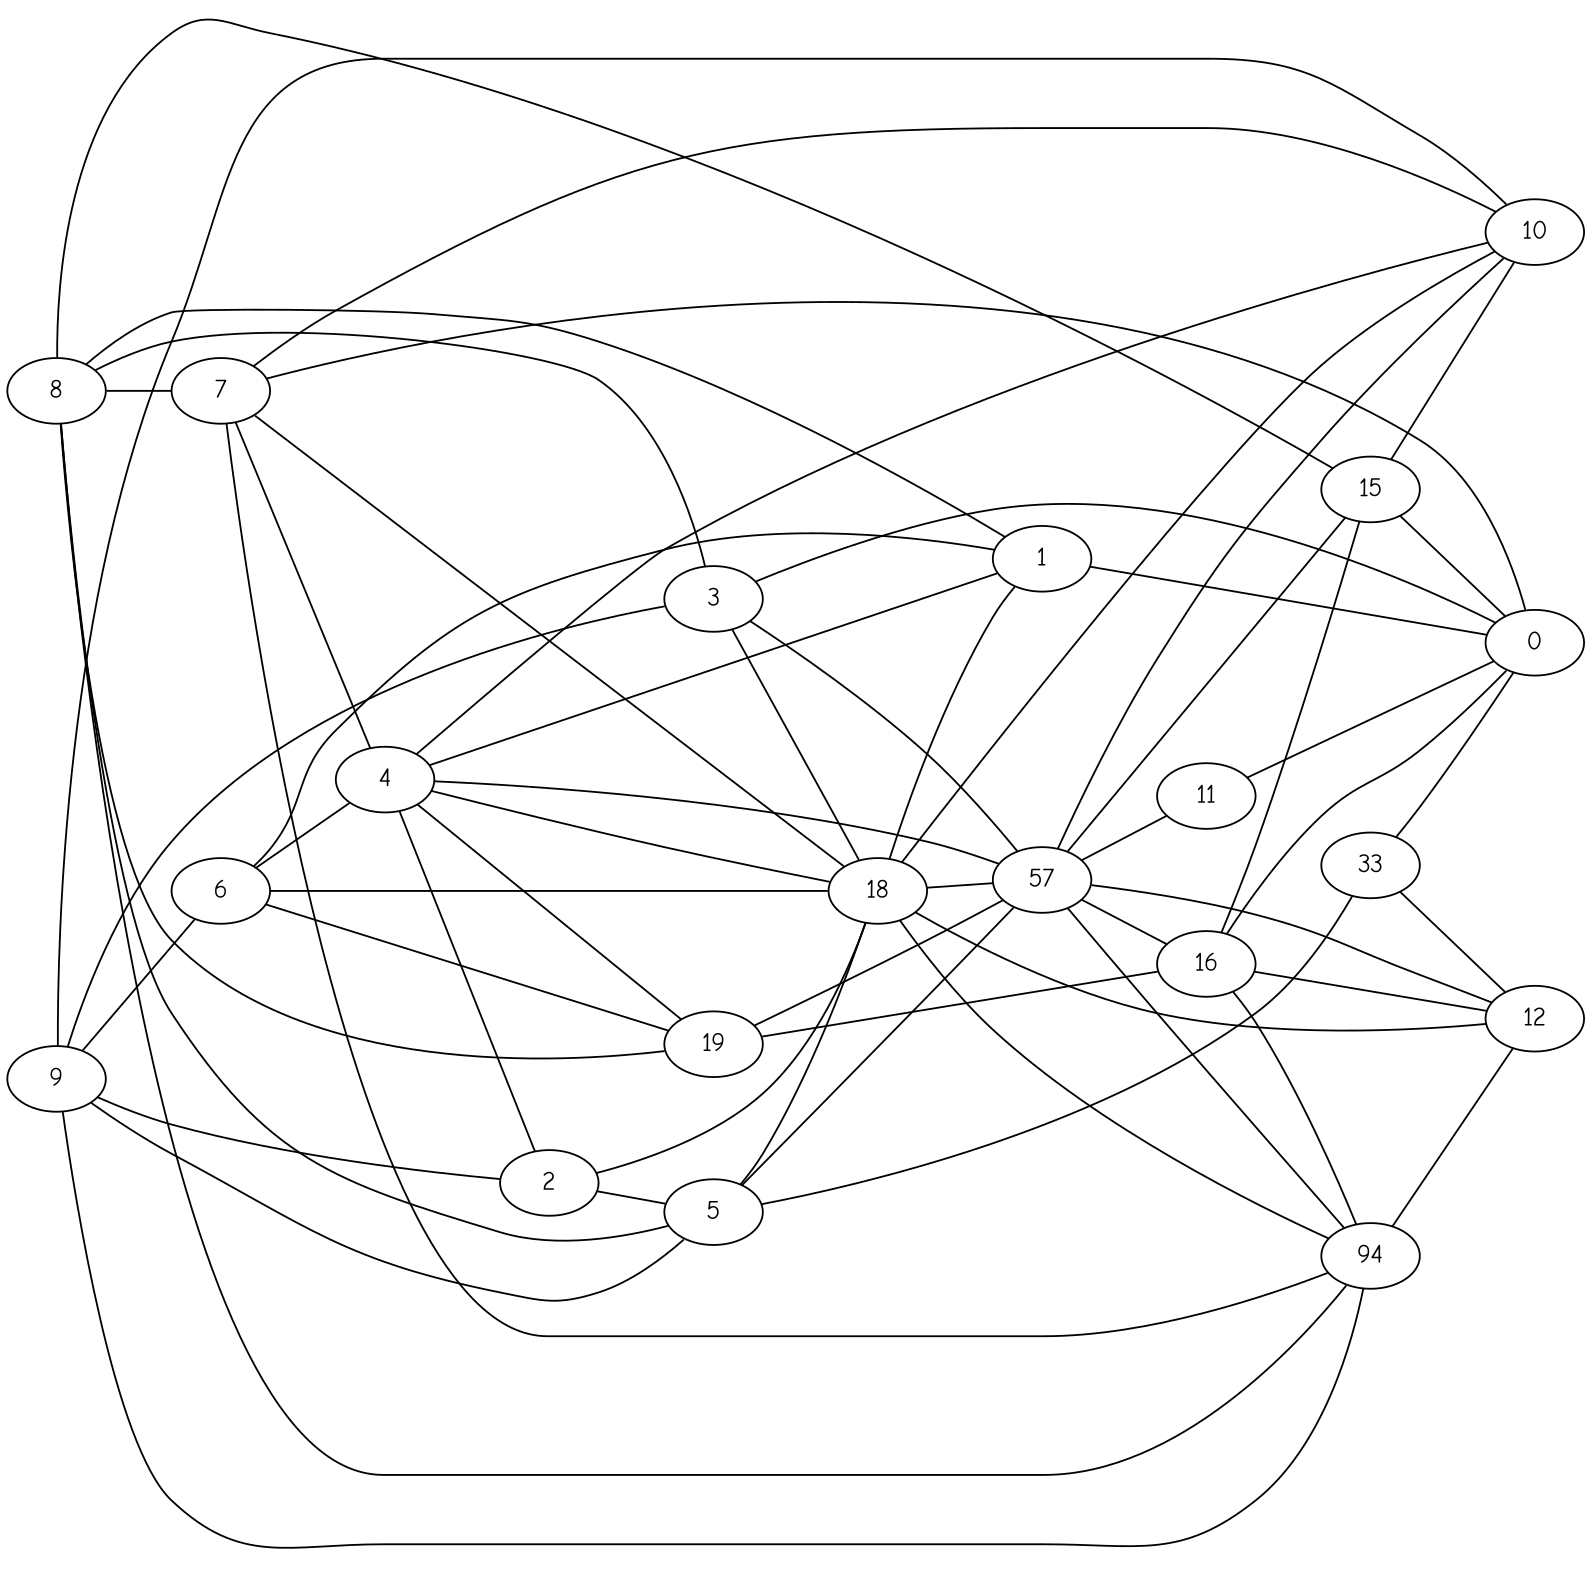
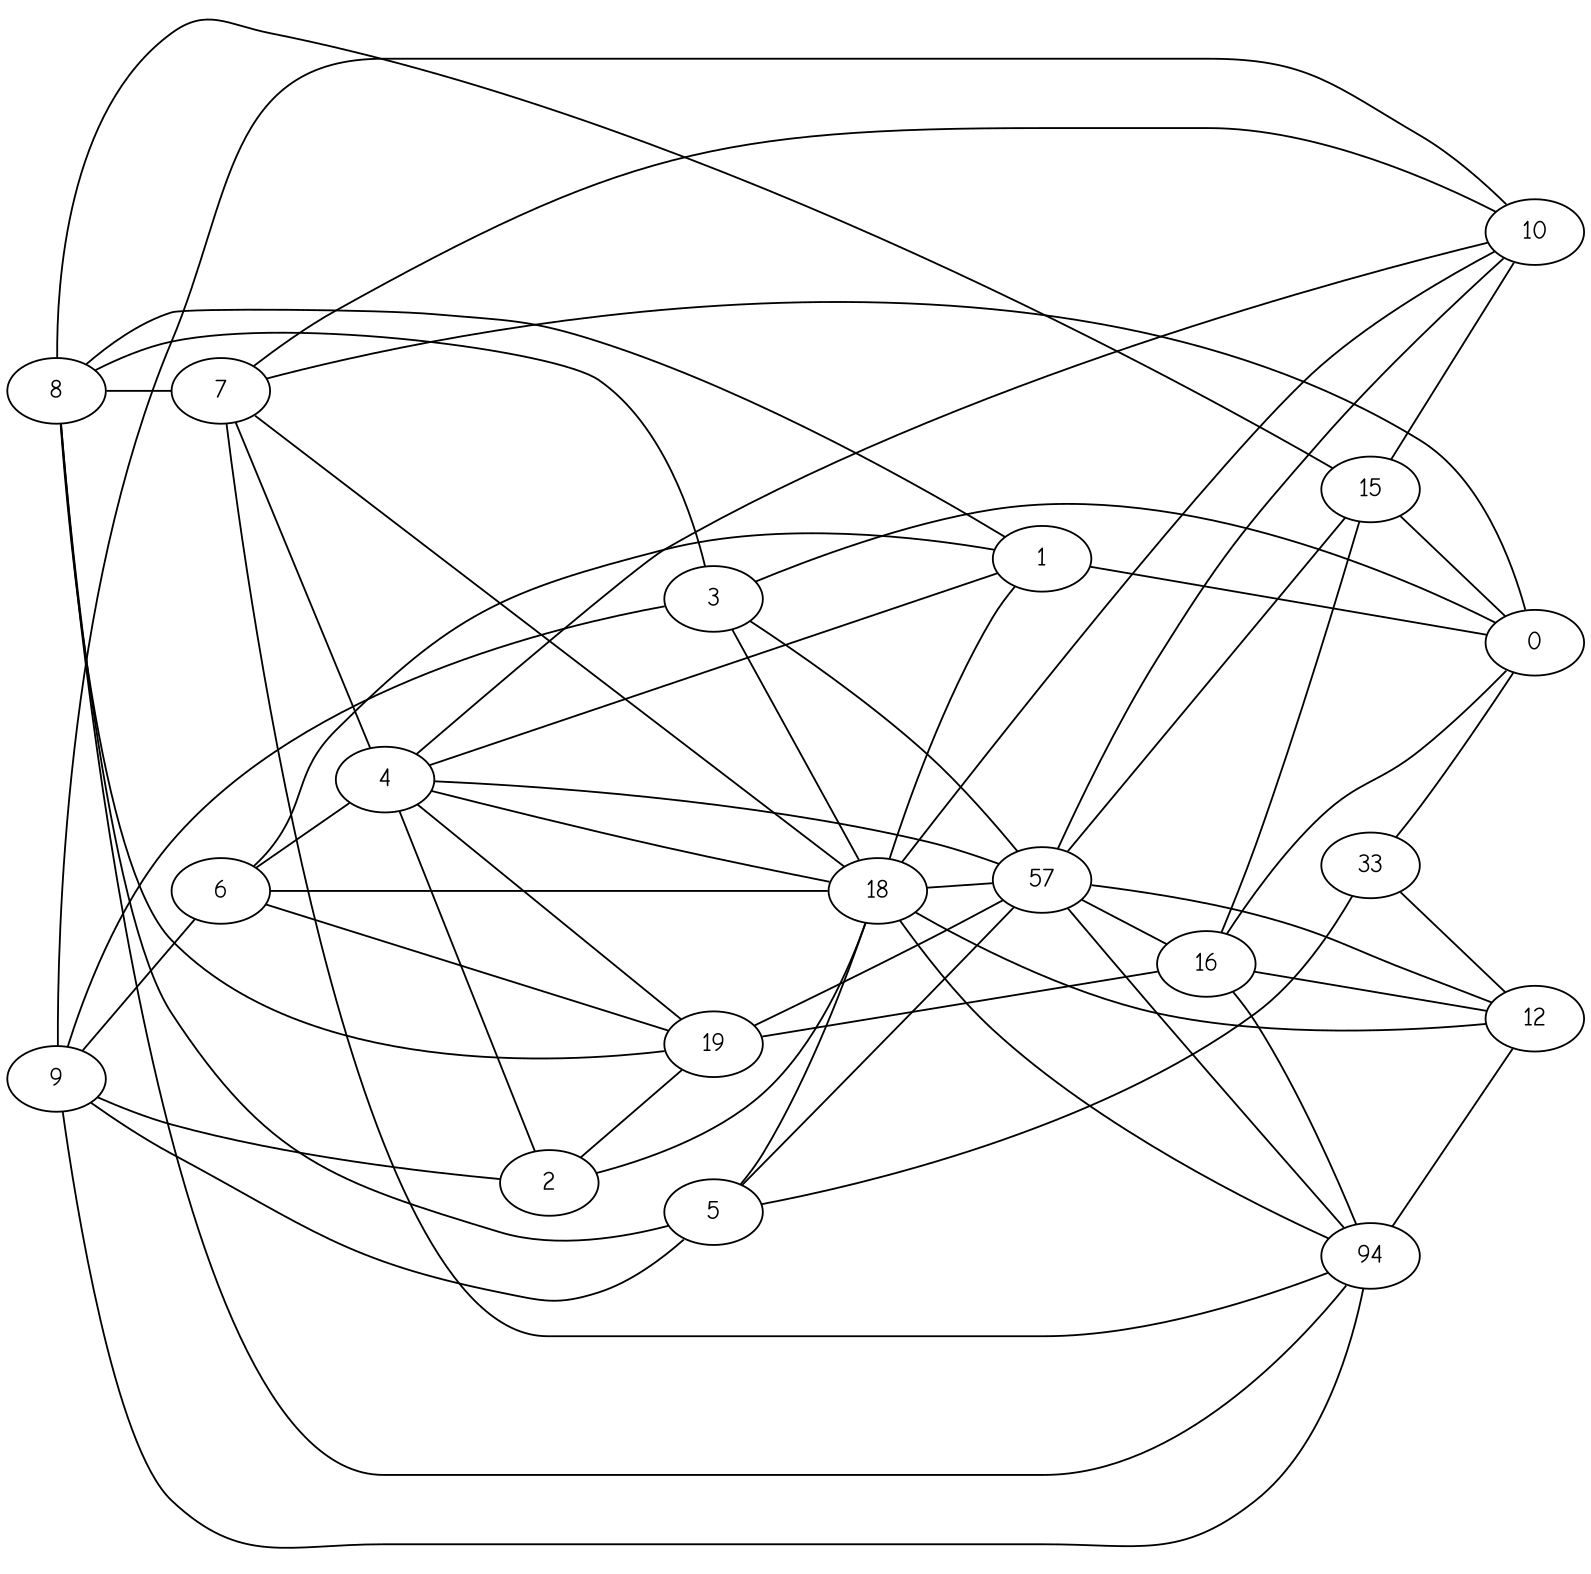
(1206, 796) -> none
(631, 1198) -> (631, 1114)
